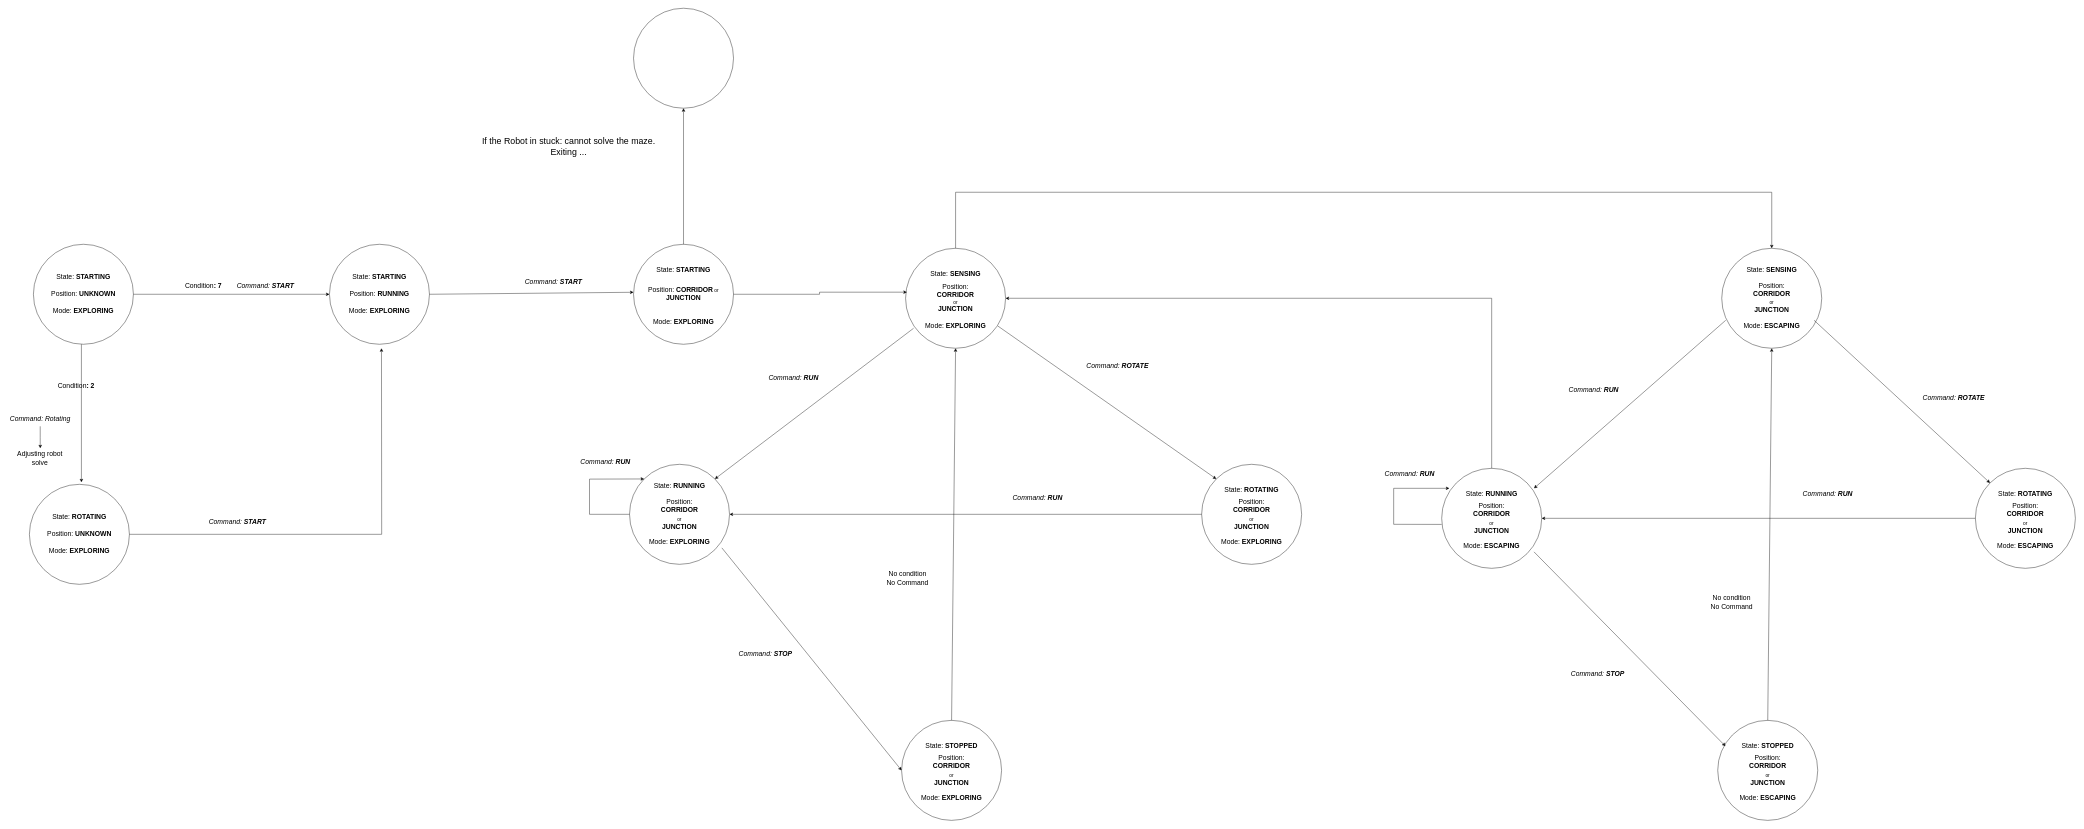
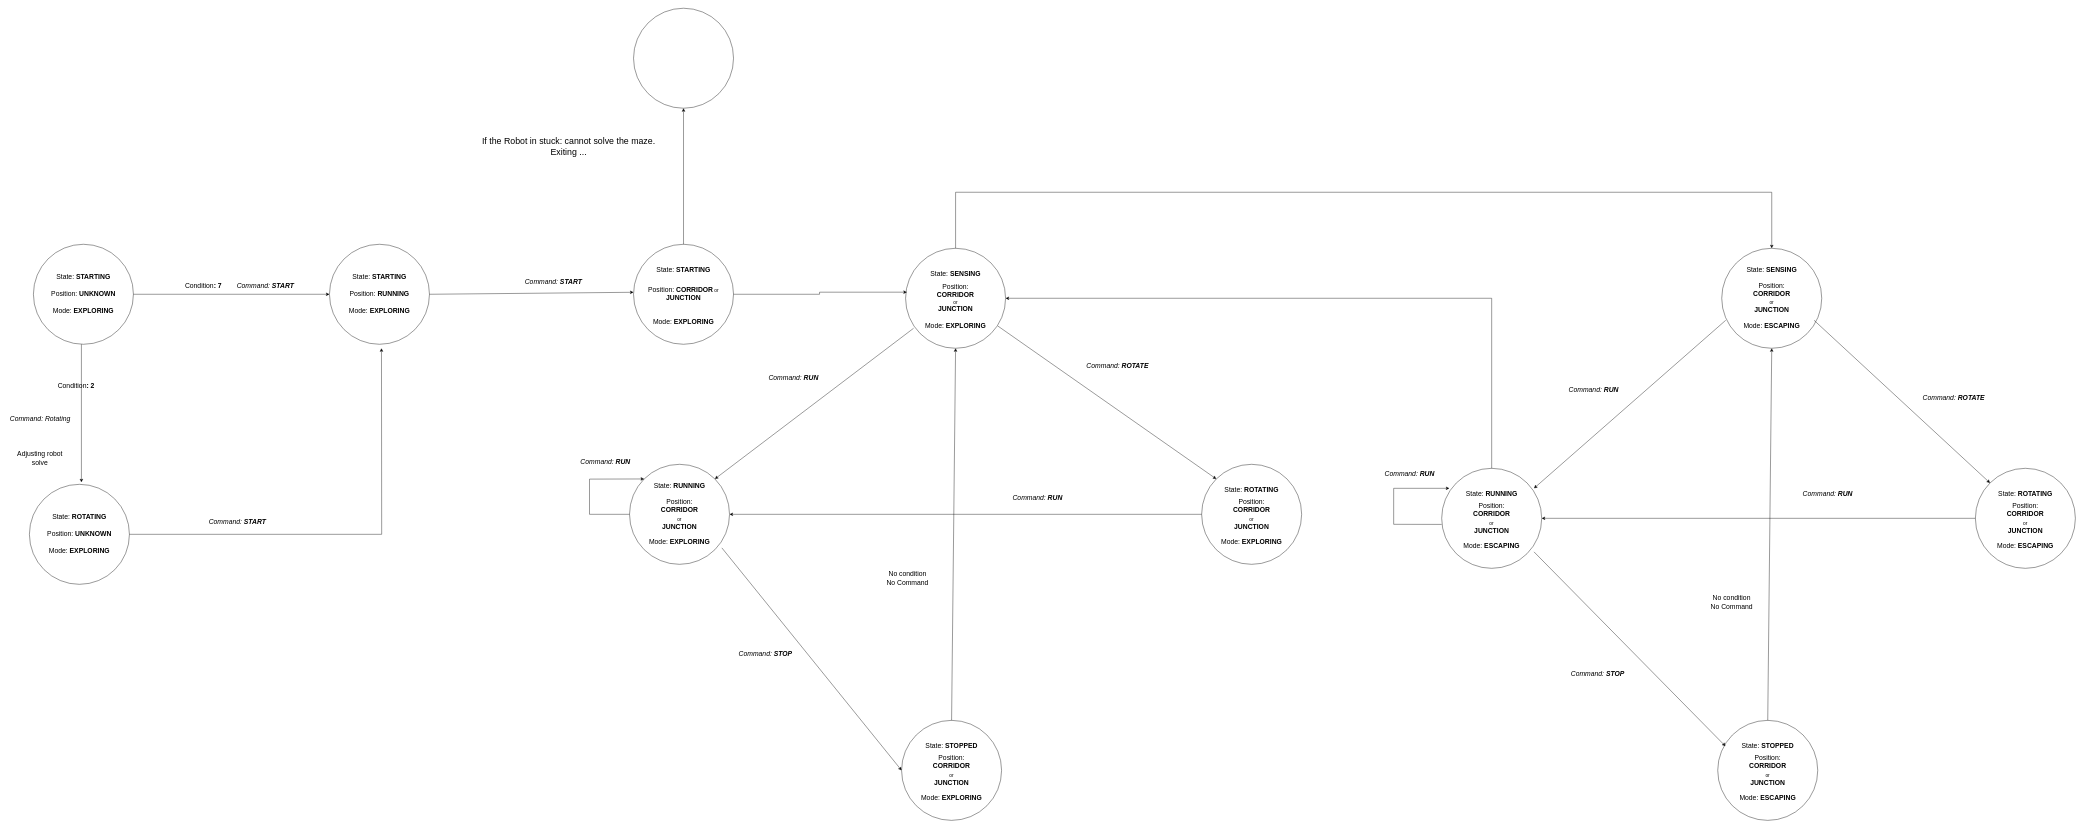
(40, 445) -> none
